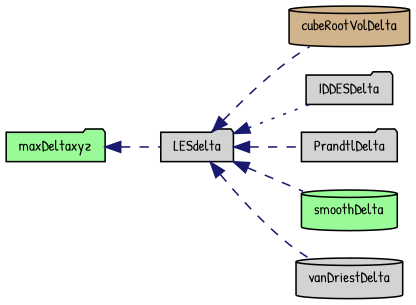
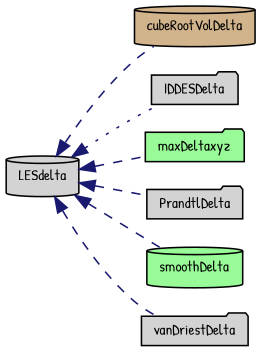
(141, 147) -> (120, 161)
(197, 147) -> (43, 176)
(349, 278) -> (195, 331)
